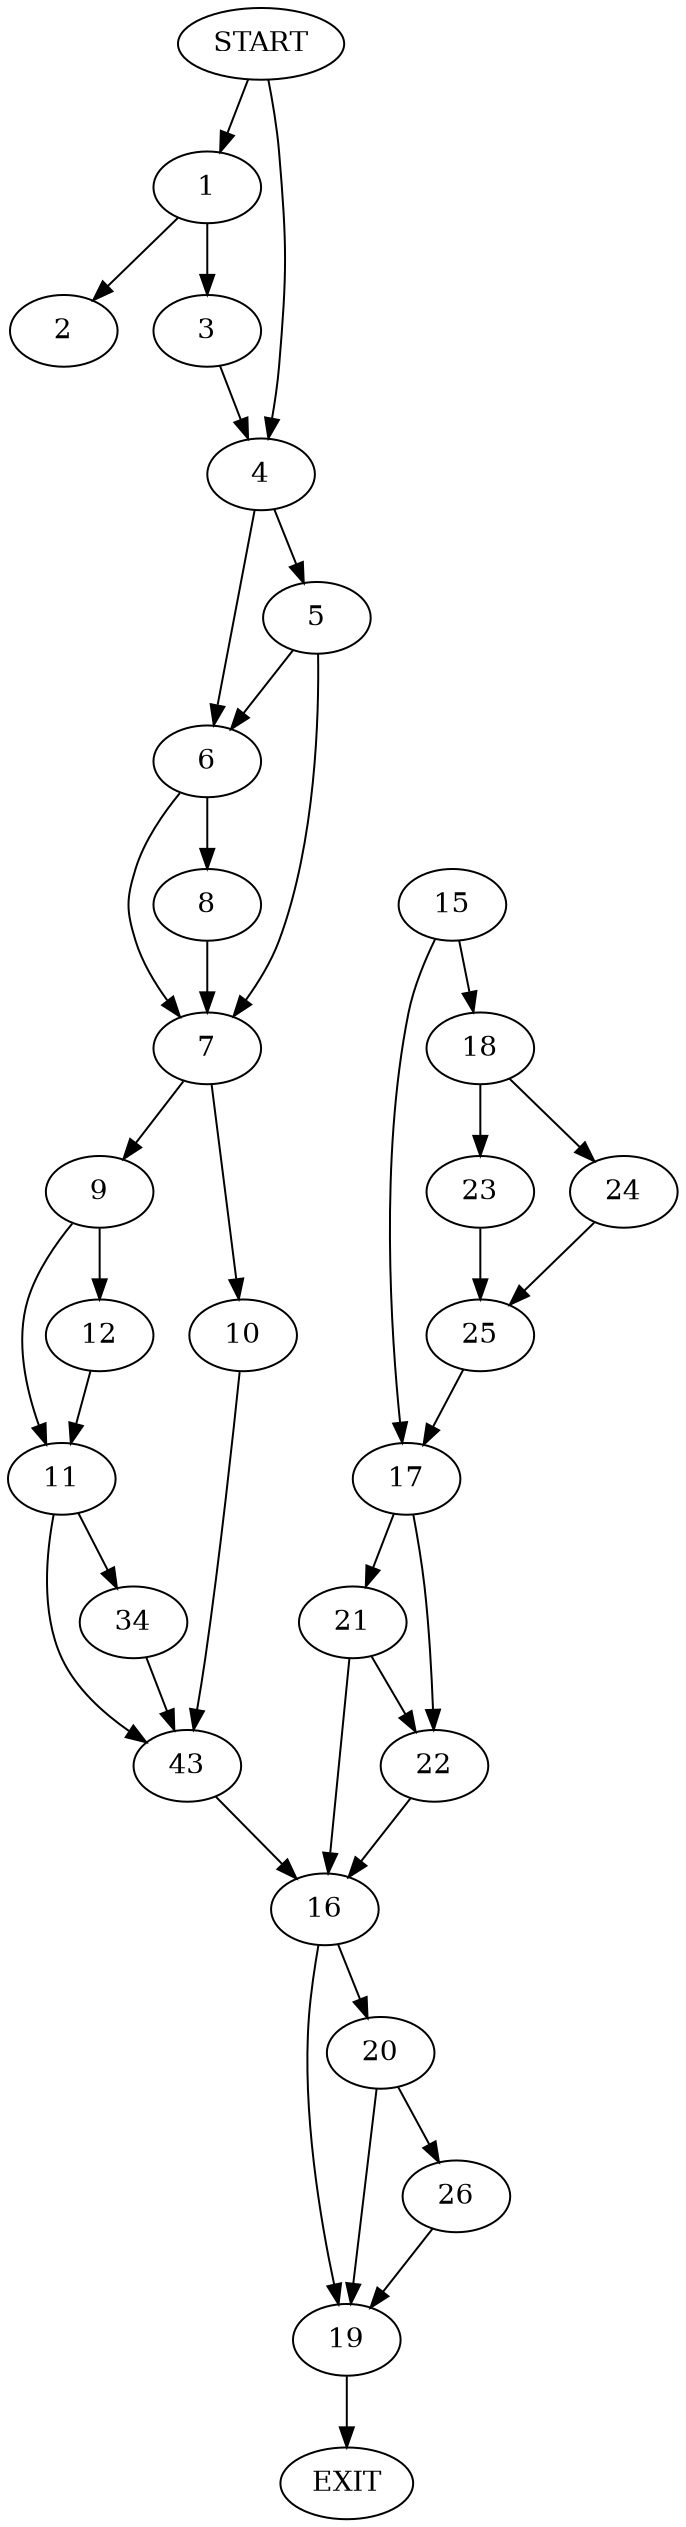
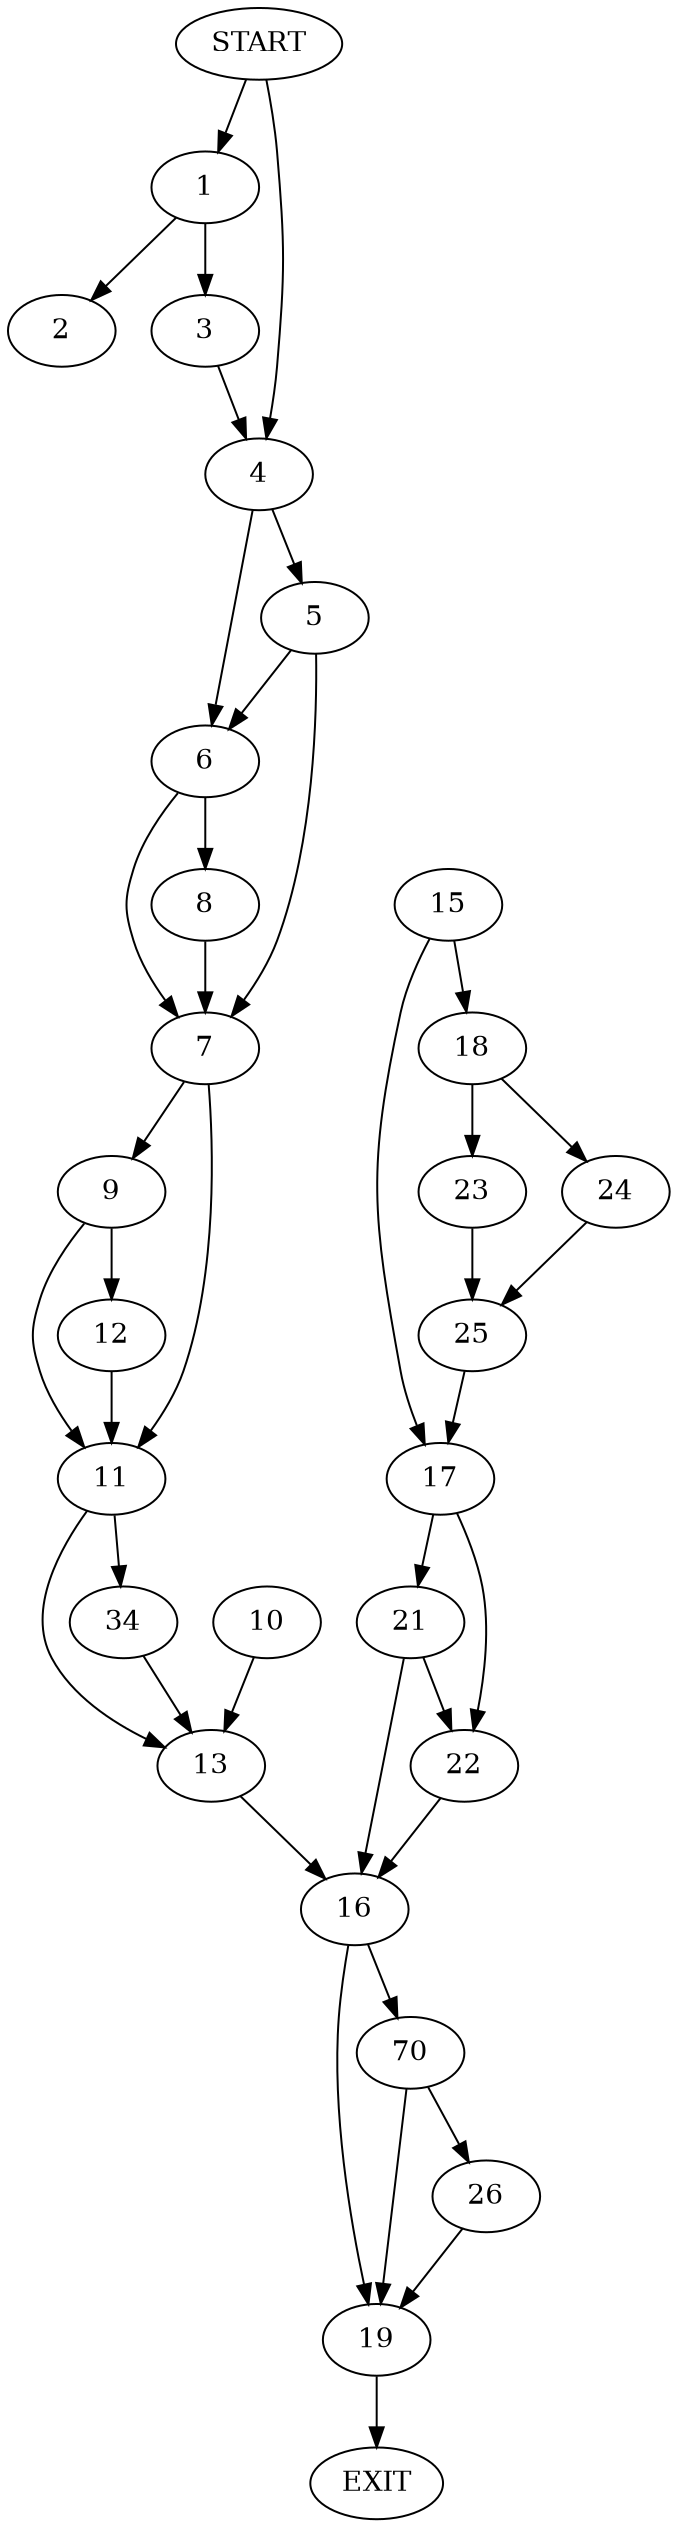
(224, 1182) -> (206, 1263)
(187, 1766) -> (211, 1766)
(381, 2053) -> (411, 2053)
